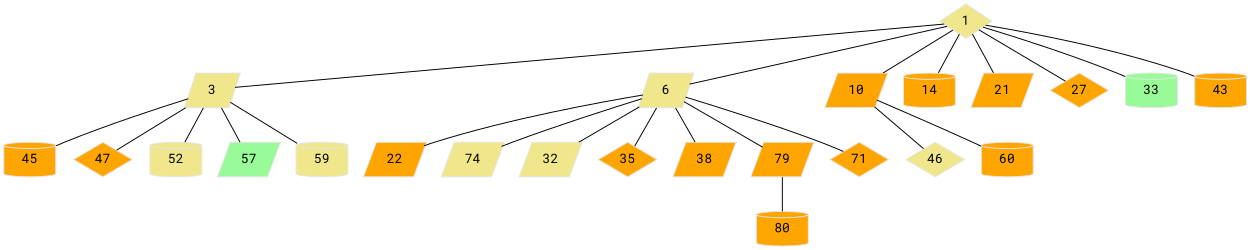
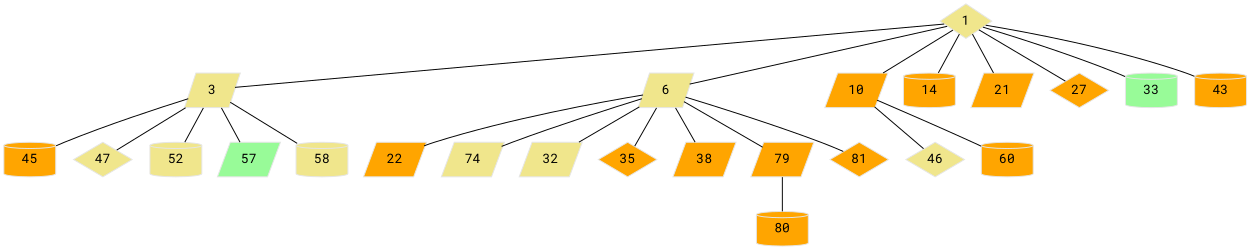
(103, 160) -> (103, 160)
(322, 160) -> (322, 160)
(859, 160) -> (859, 160)
